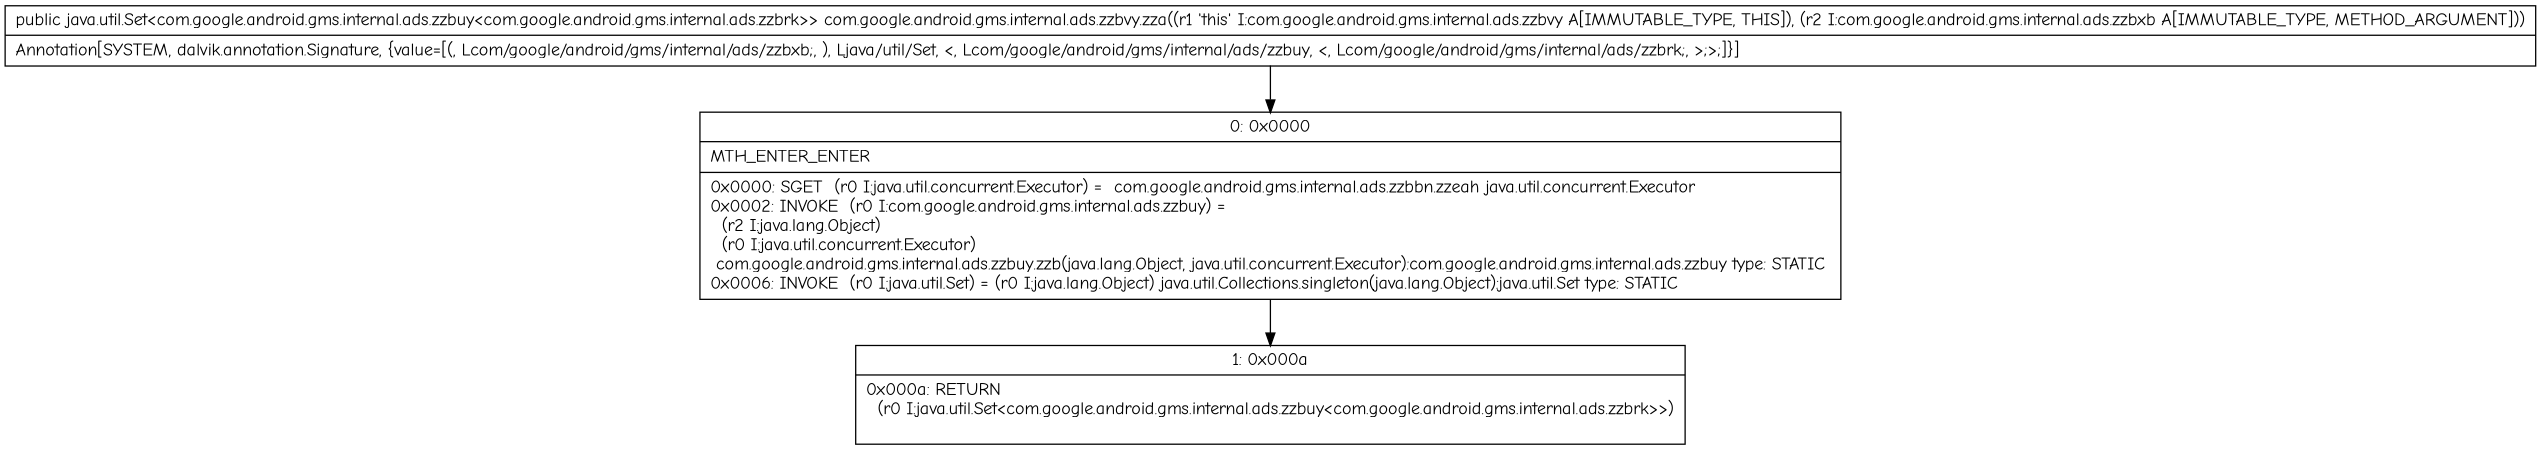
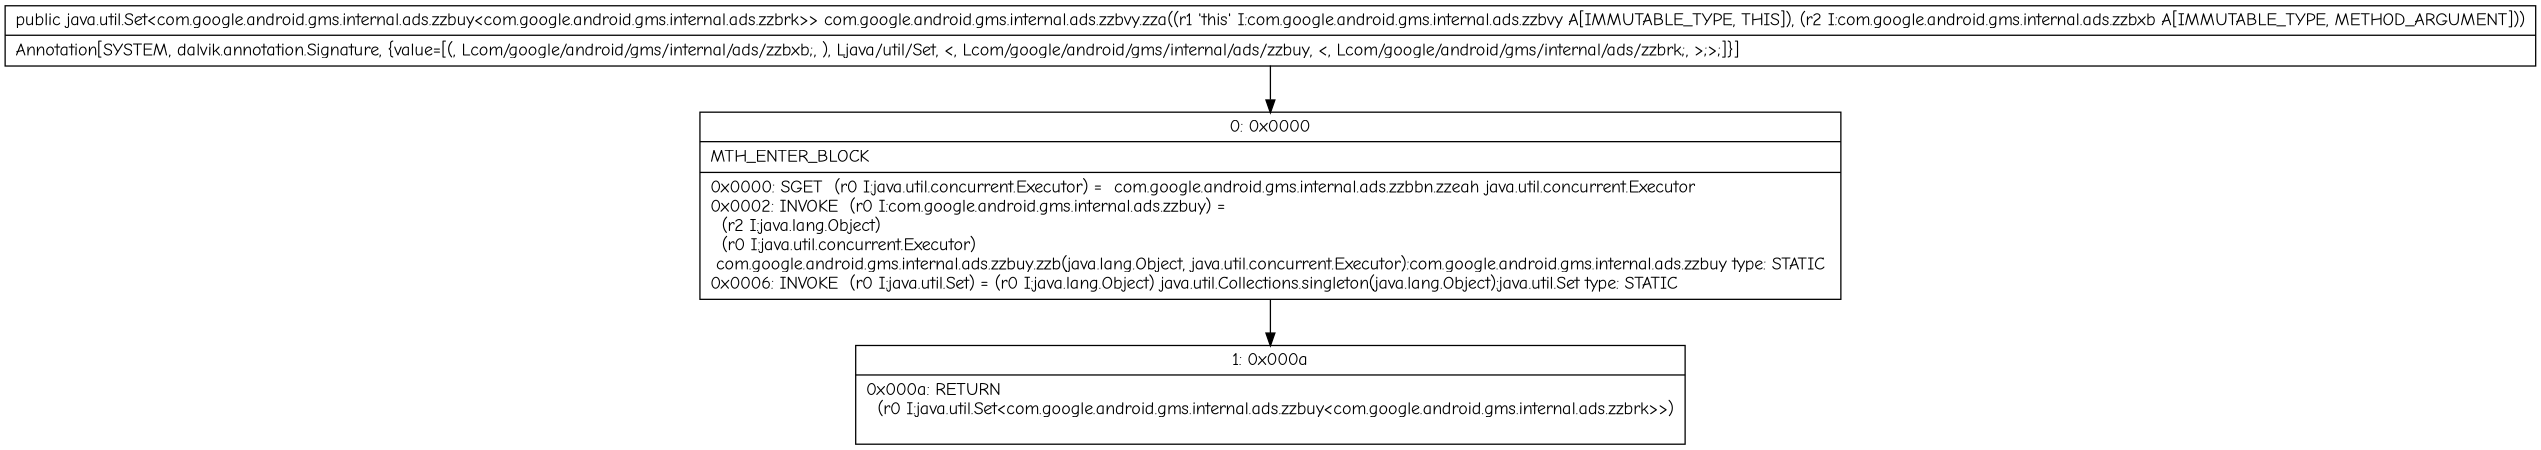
(790, 156) -> (790, 156)
